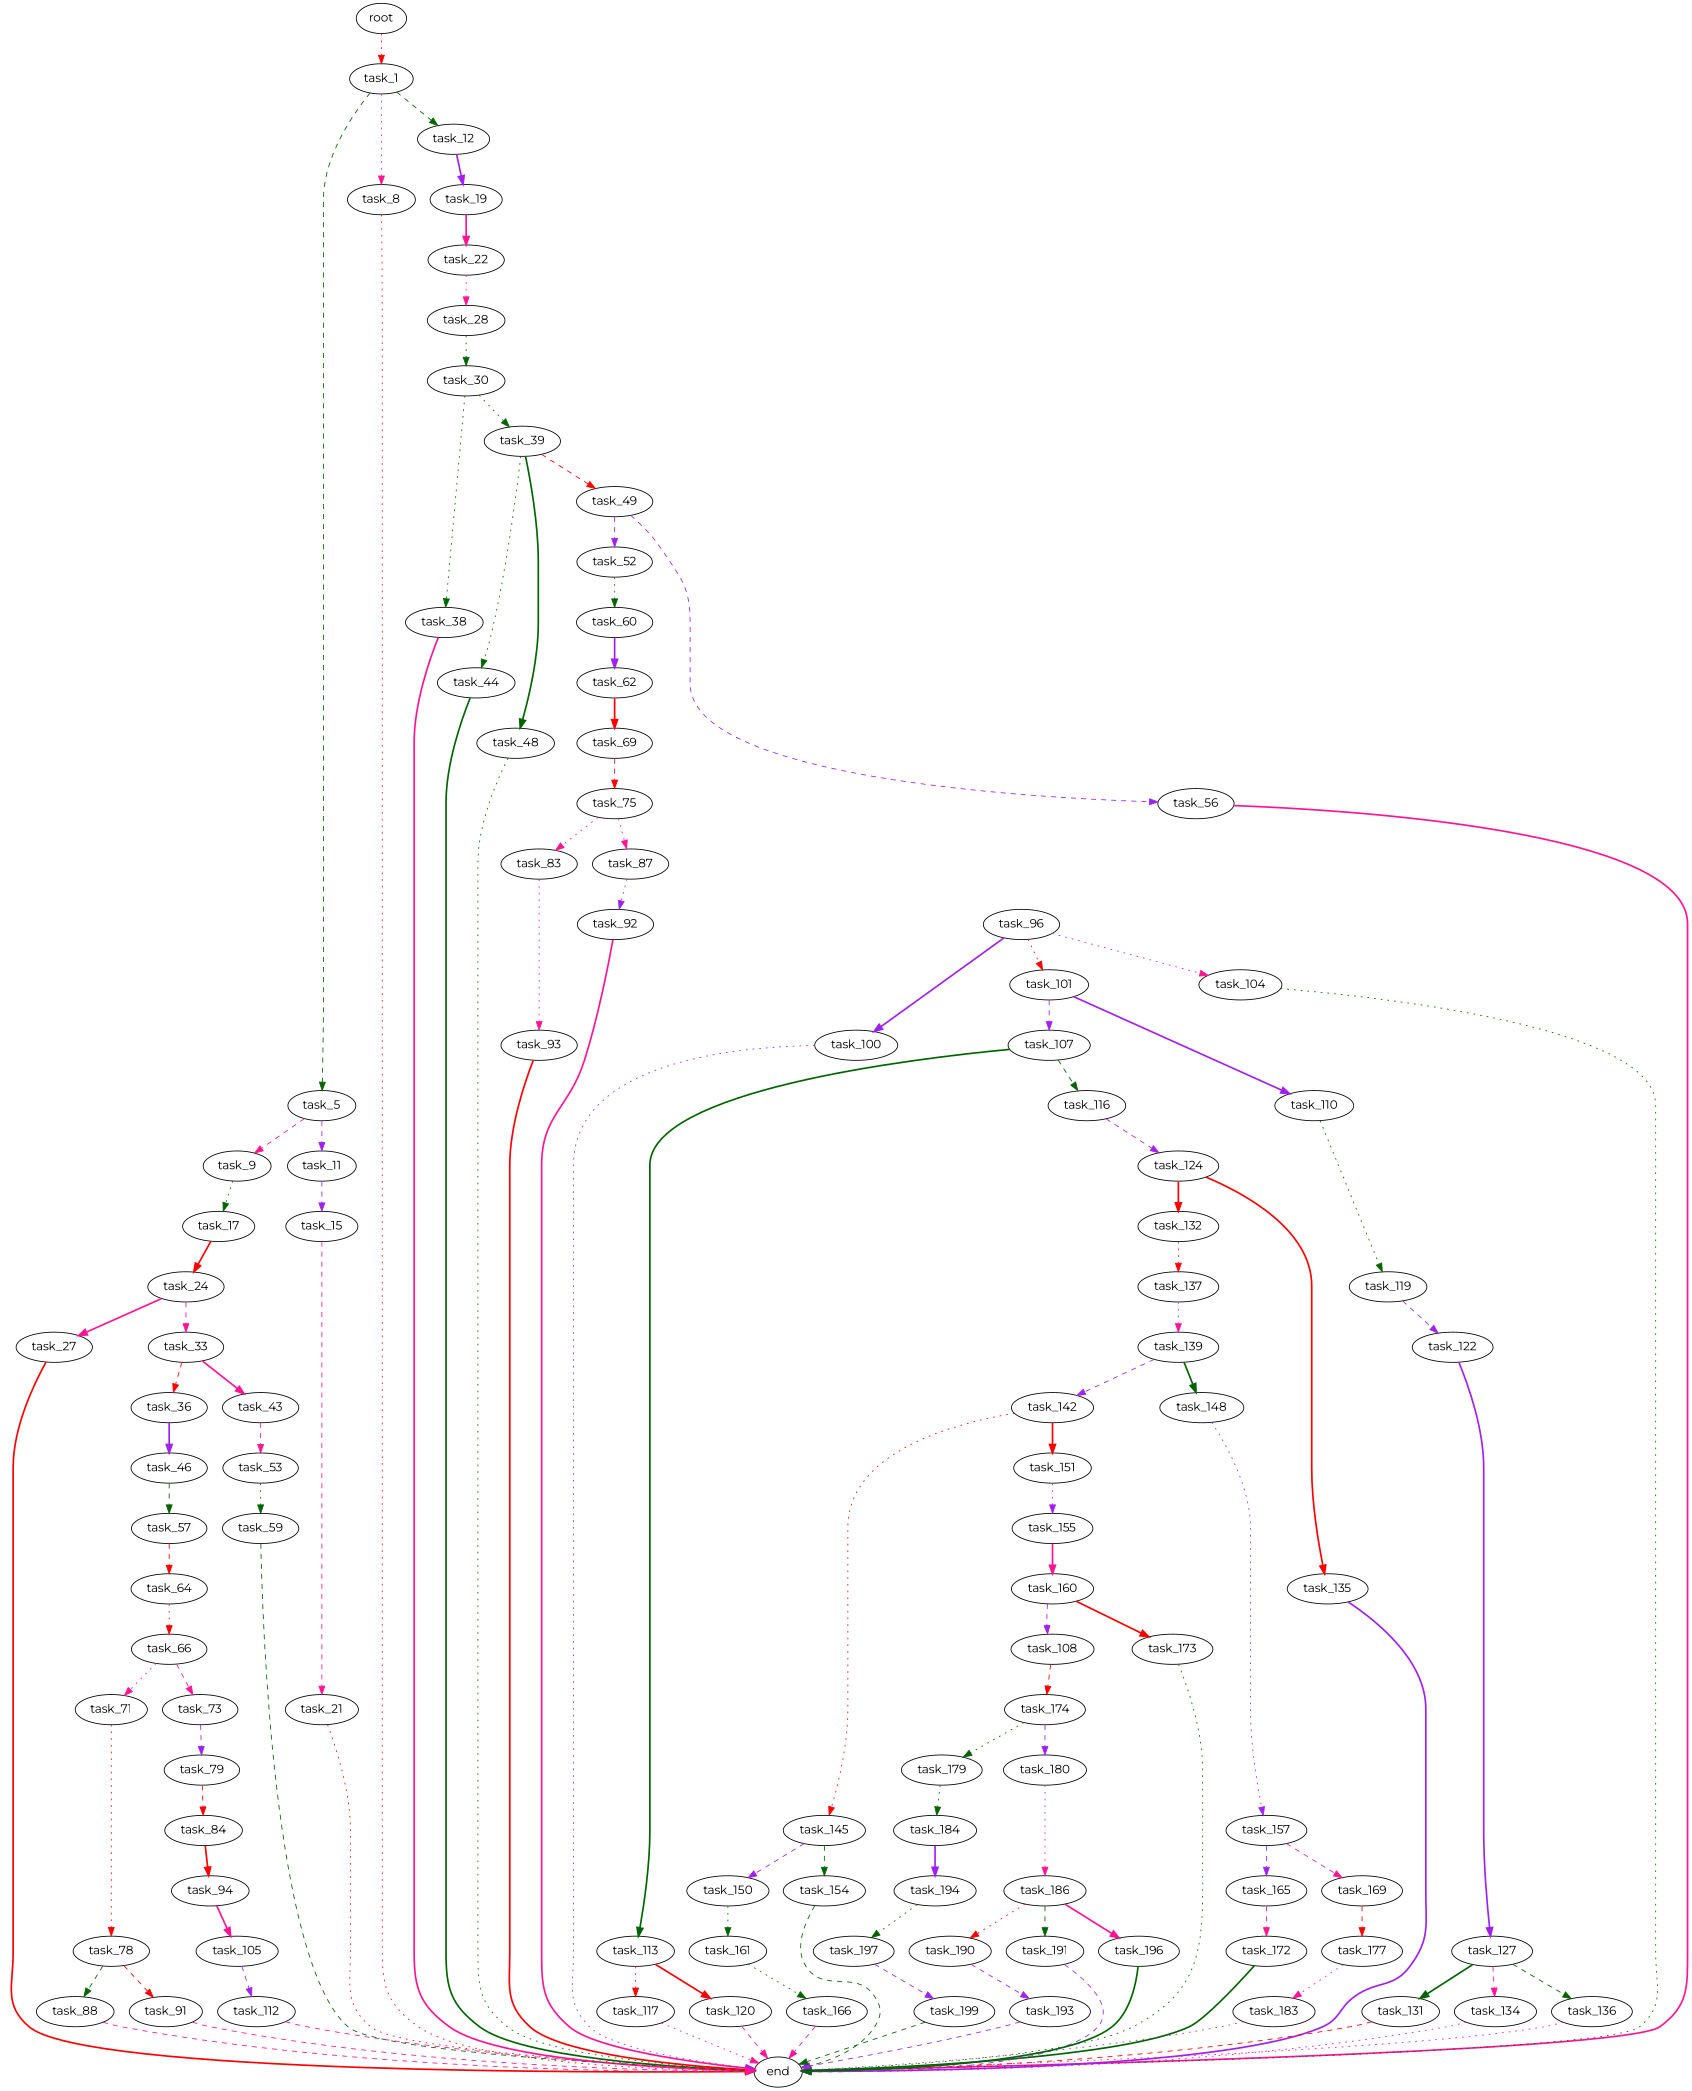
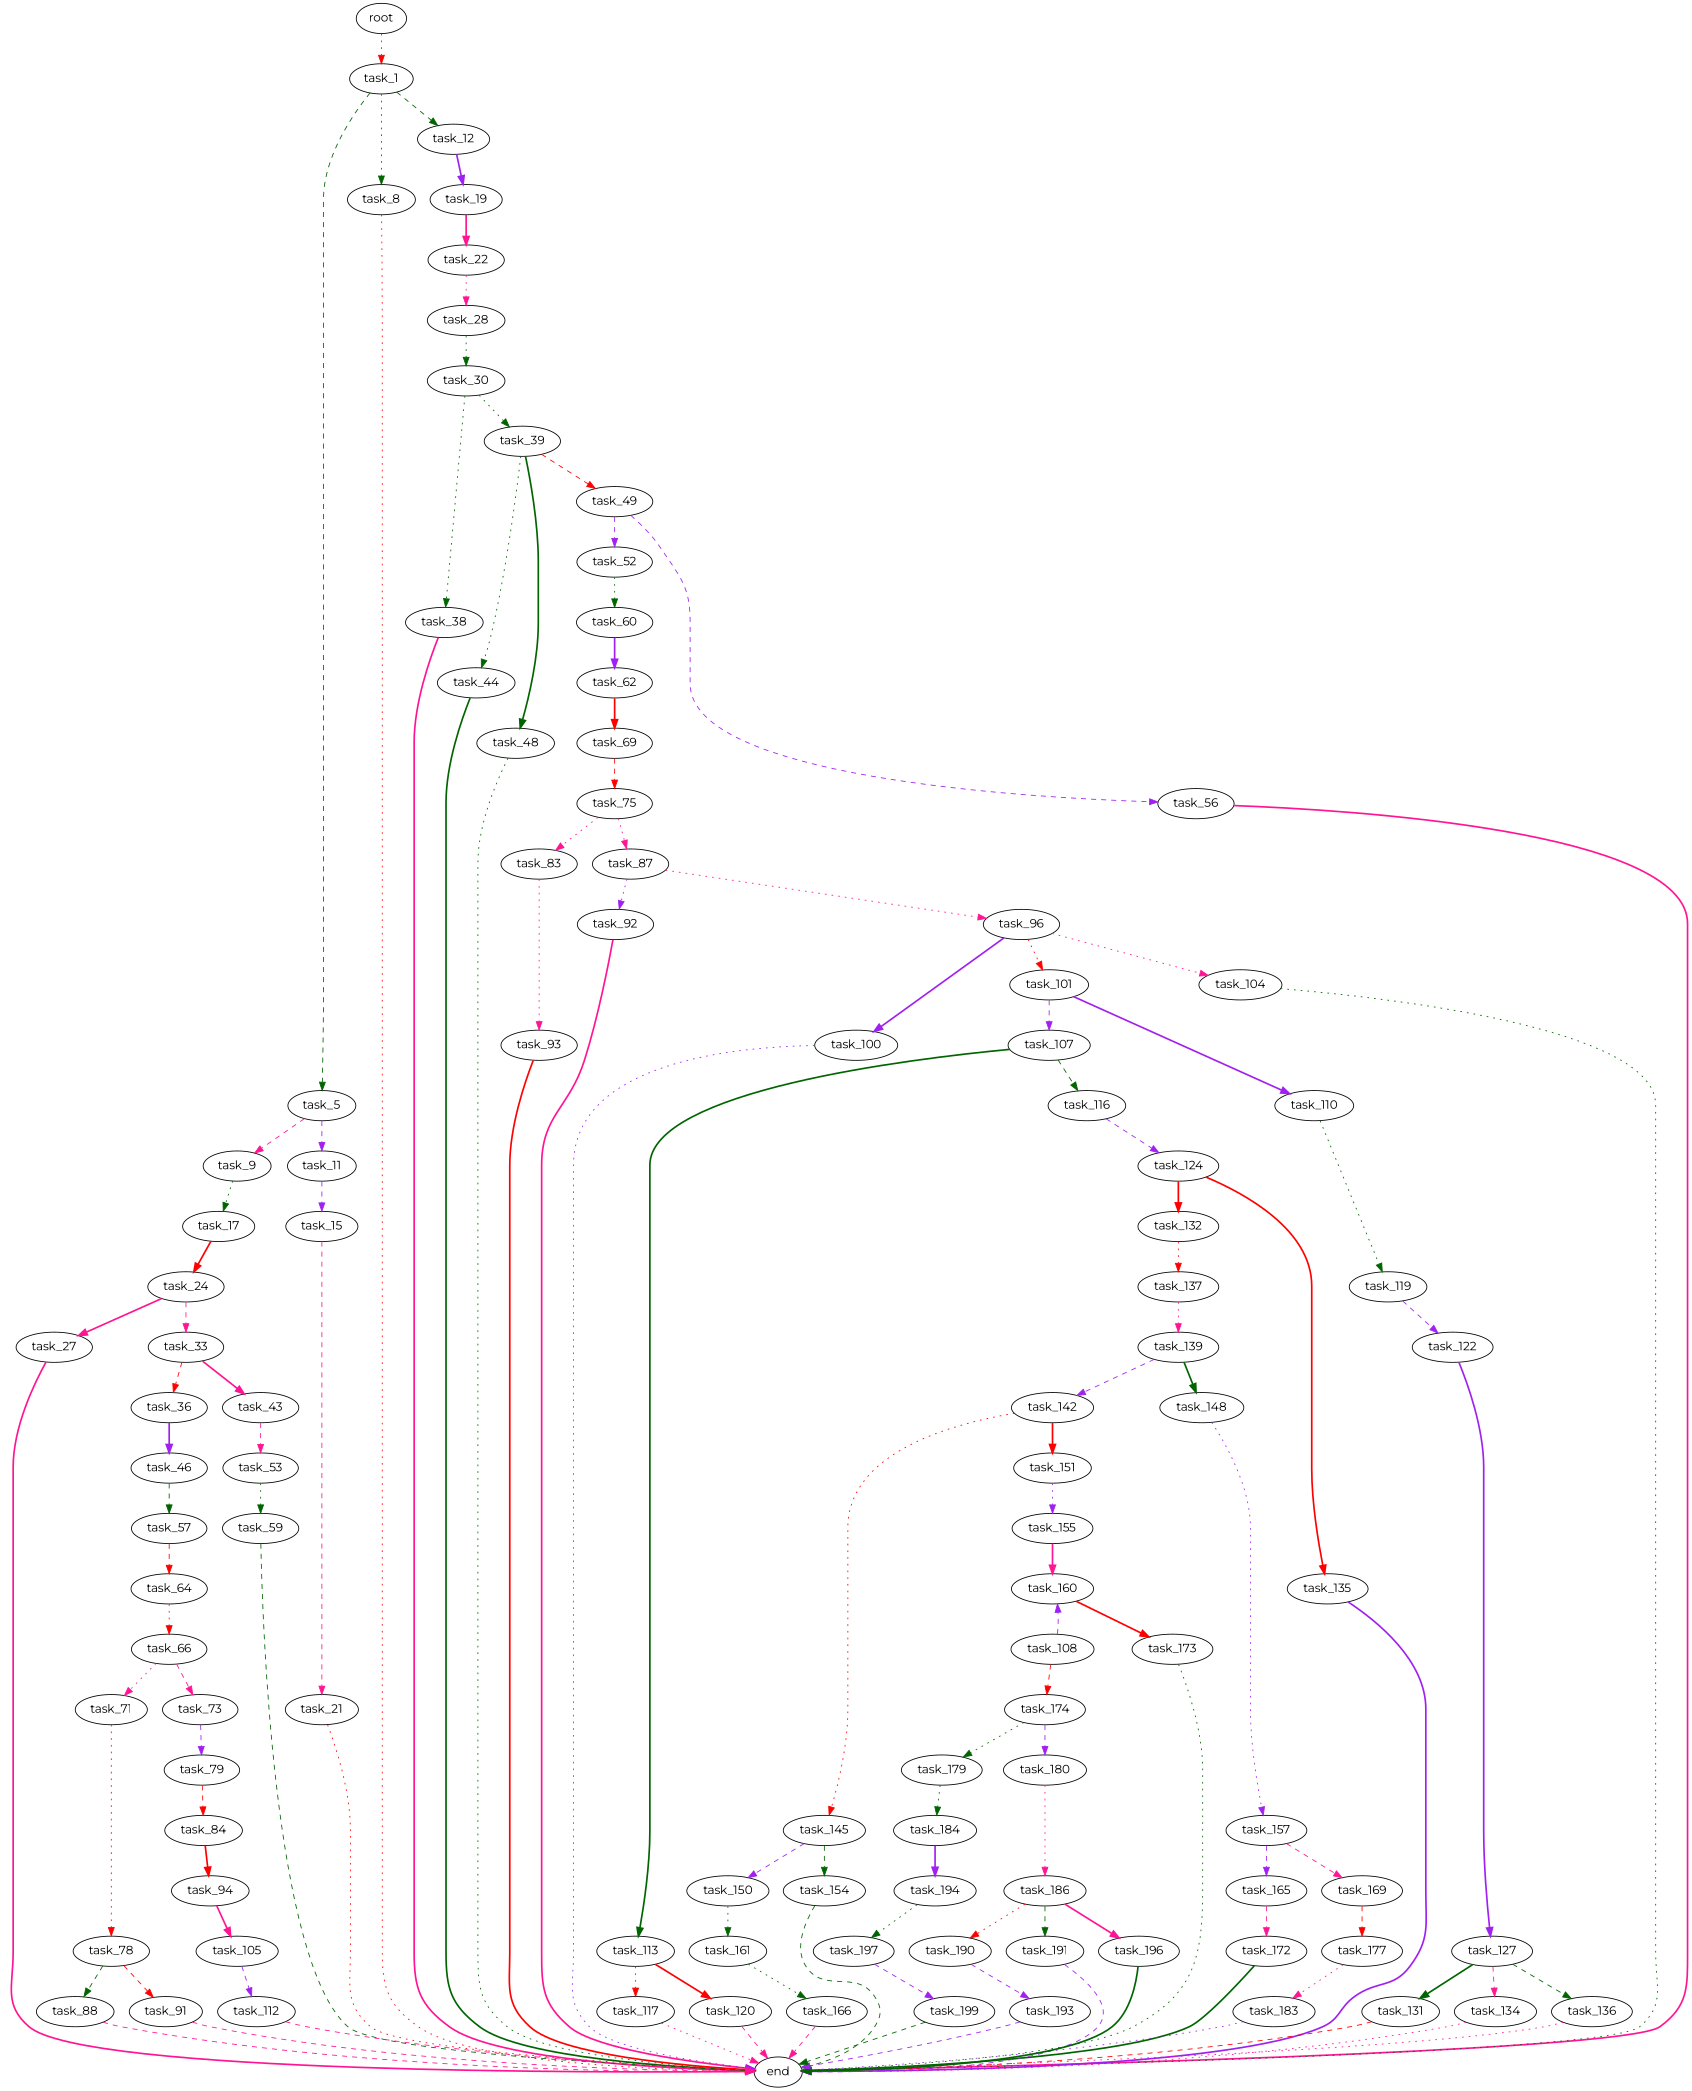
(381, 135) -> (381, 135)
none -> (822, 894)
(1047, 1615) -> (1058, 1623)
(50, 2035) -> (50, 2035)
